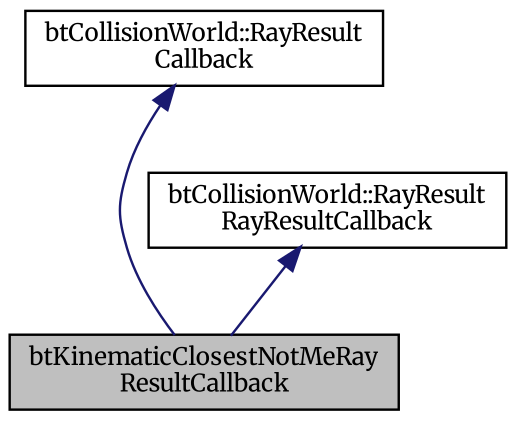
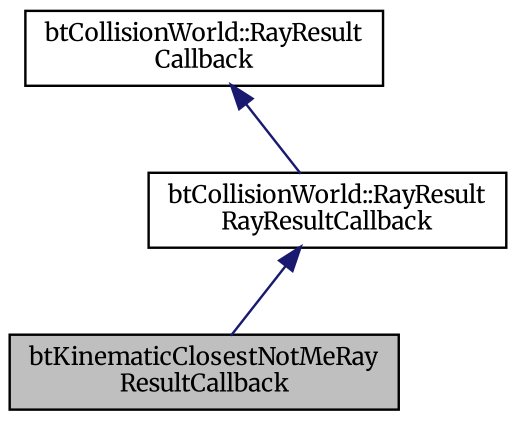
(121, 223) -> (273, 139)
